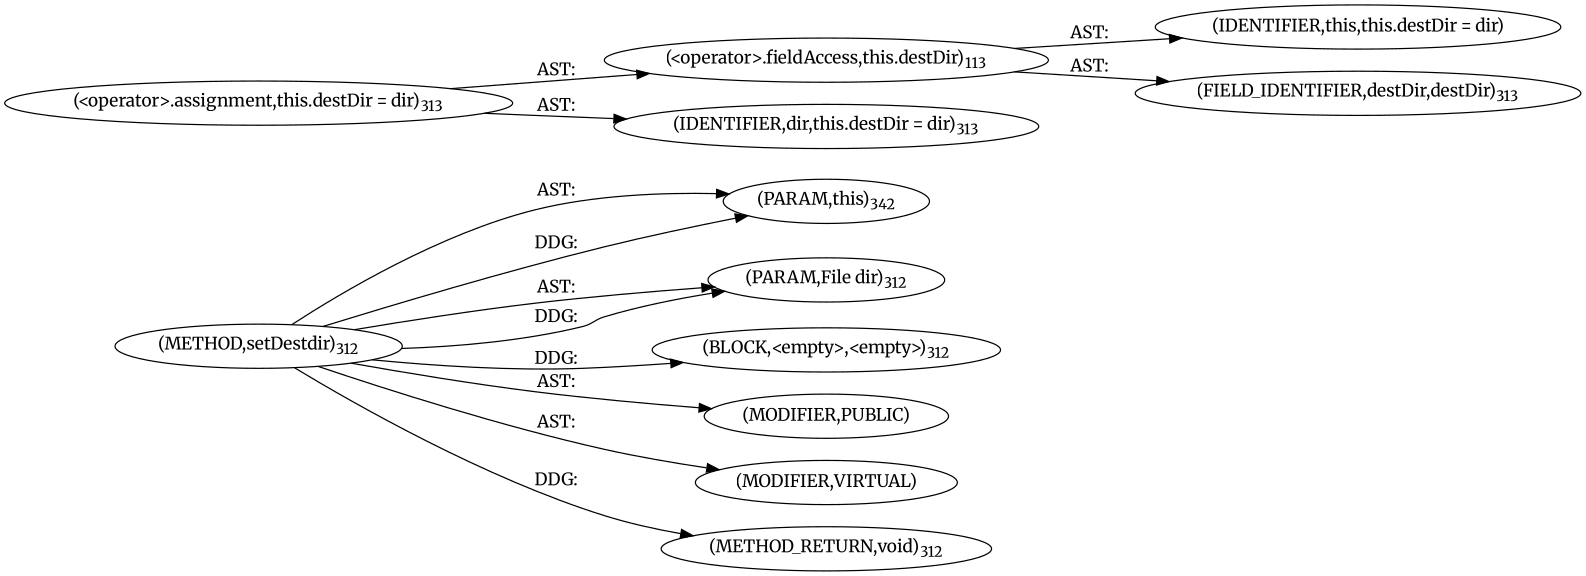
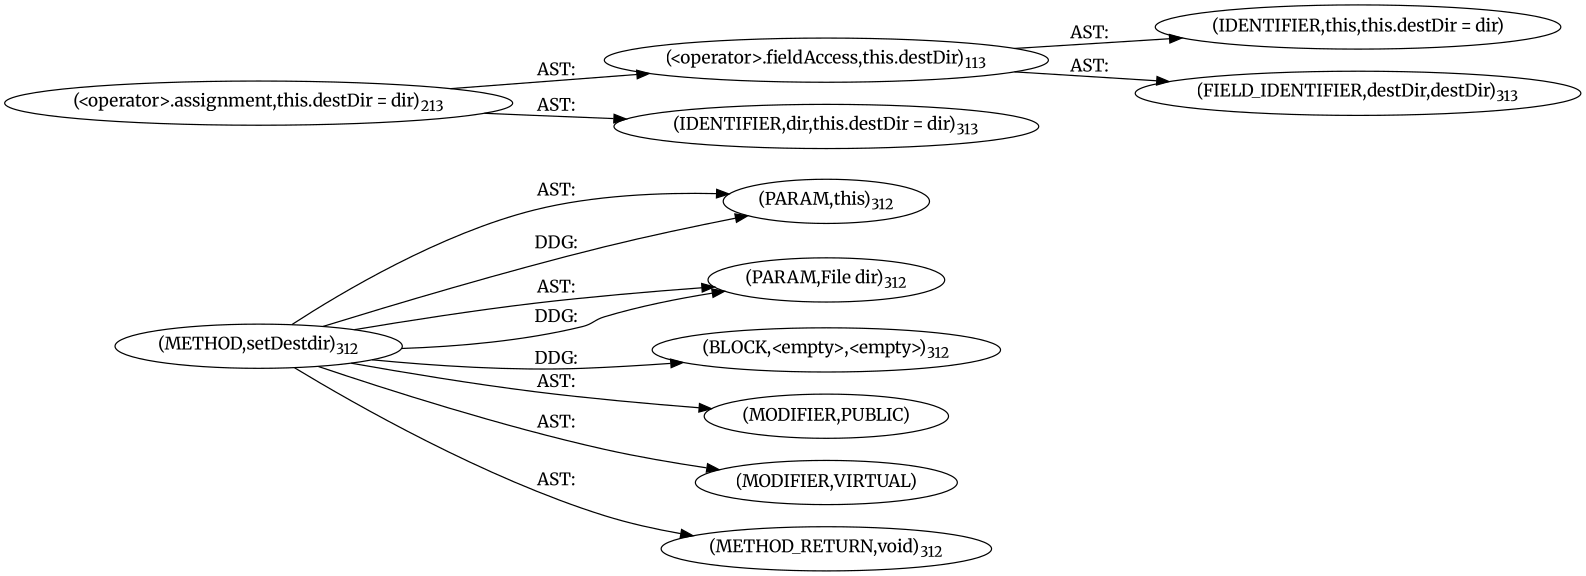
(432, 101) -> (432, 101)
(883, 200) -> (883, 200)
(558, 481) -> (558, 481)
